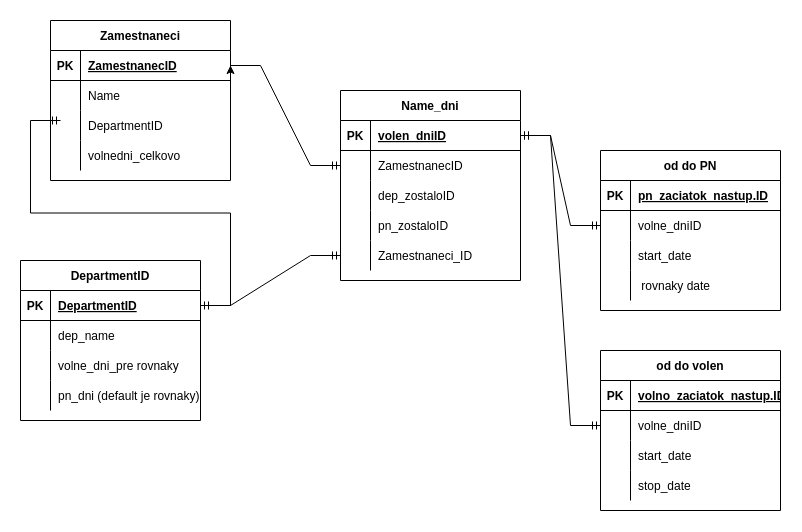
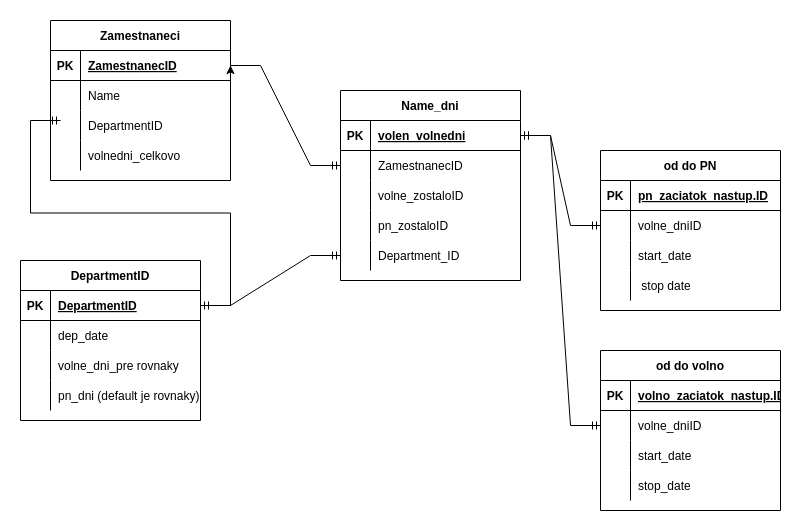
(412, 136) -> (420, 136)
(420, 196) -> (425, 196)
(427, 256) -> (422, 256)
(677, 286) -> (667, 286)
(85, 336) -> (85, 336)
(690, 366) -> (690, 366)
